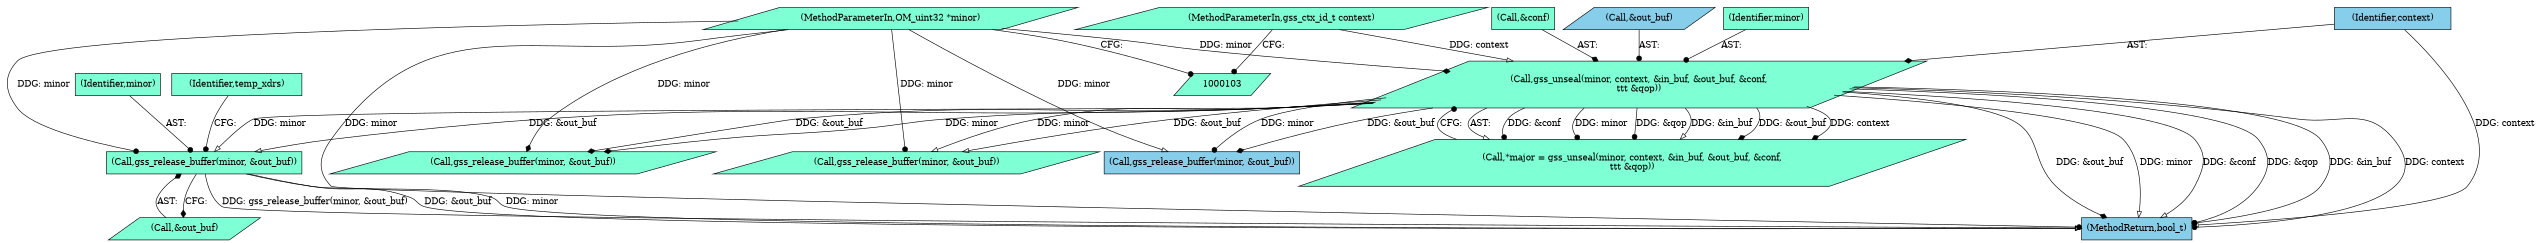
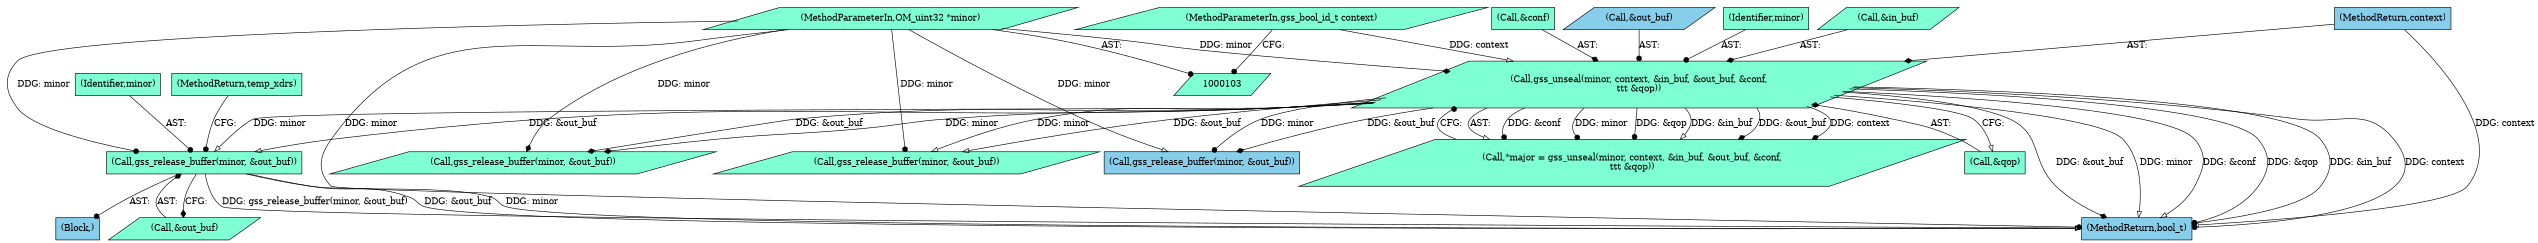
(1281, 19) -> (1281, 19)
none -> (1888, 19)
(2393, 19) -> (2393, 19)
(1113, 45) -> (1113, 45)
(237, 85) -> (237, 85)
none -> (1995, 163)
none -> (78, 229)
